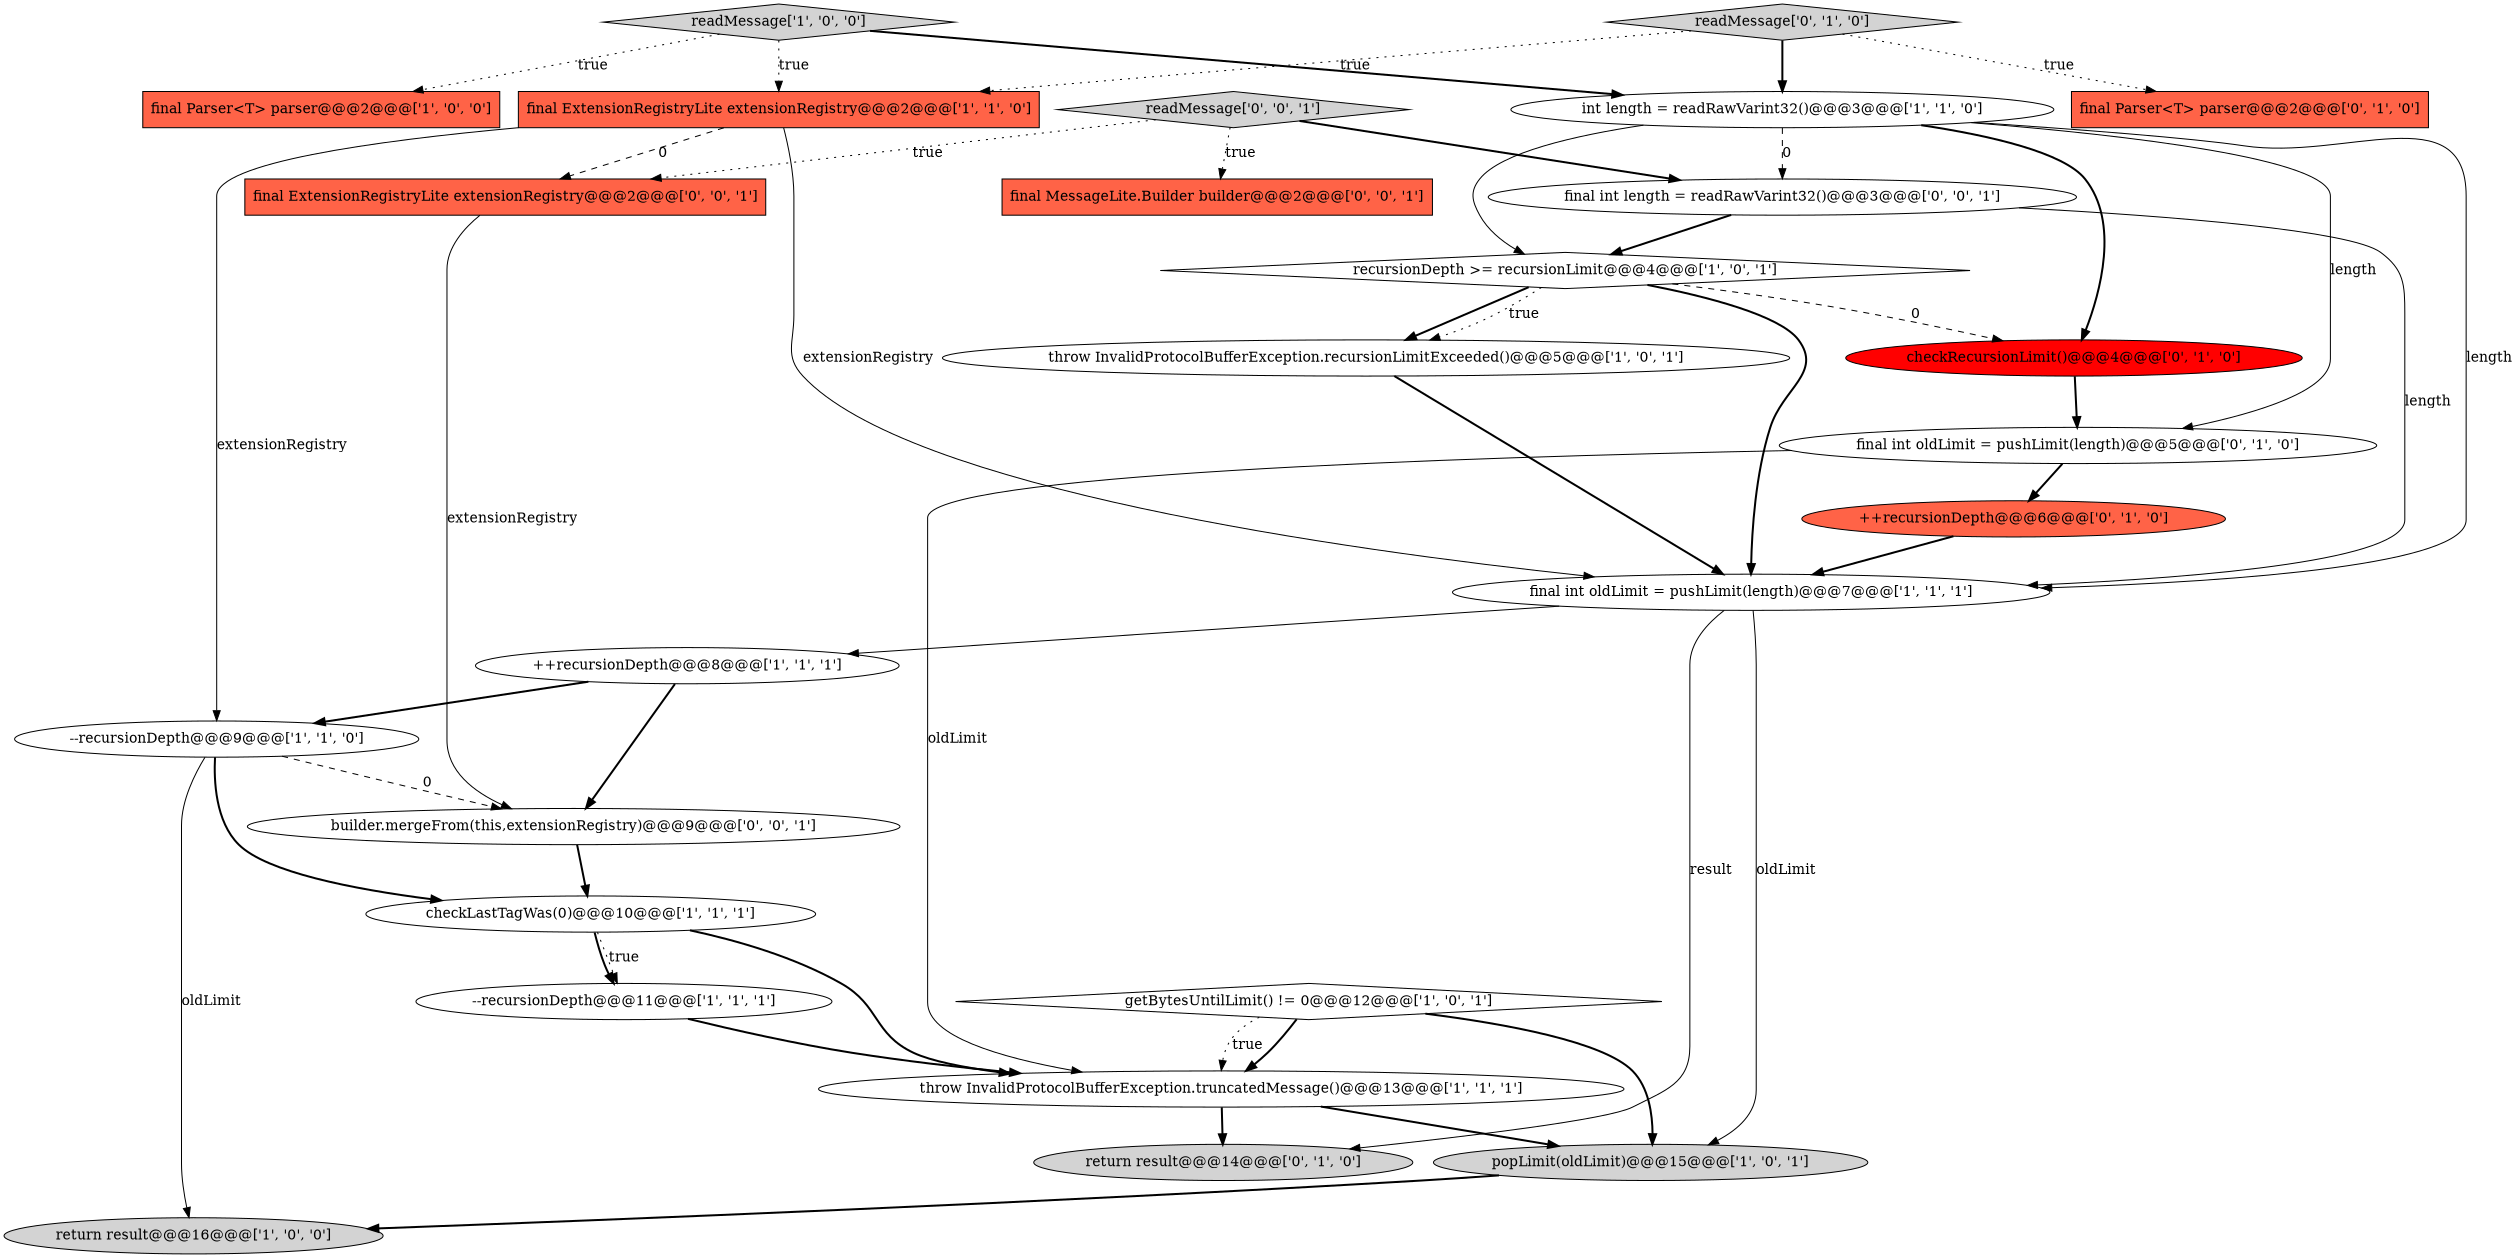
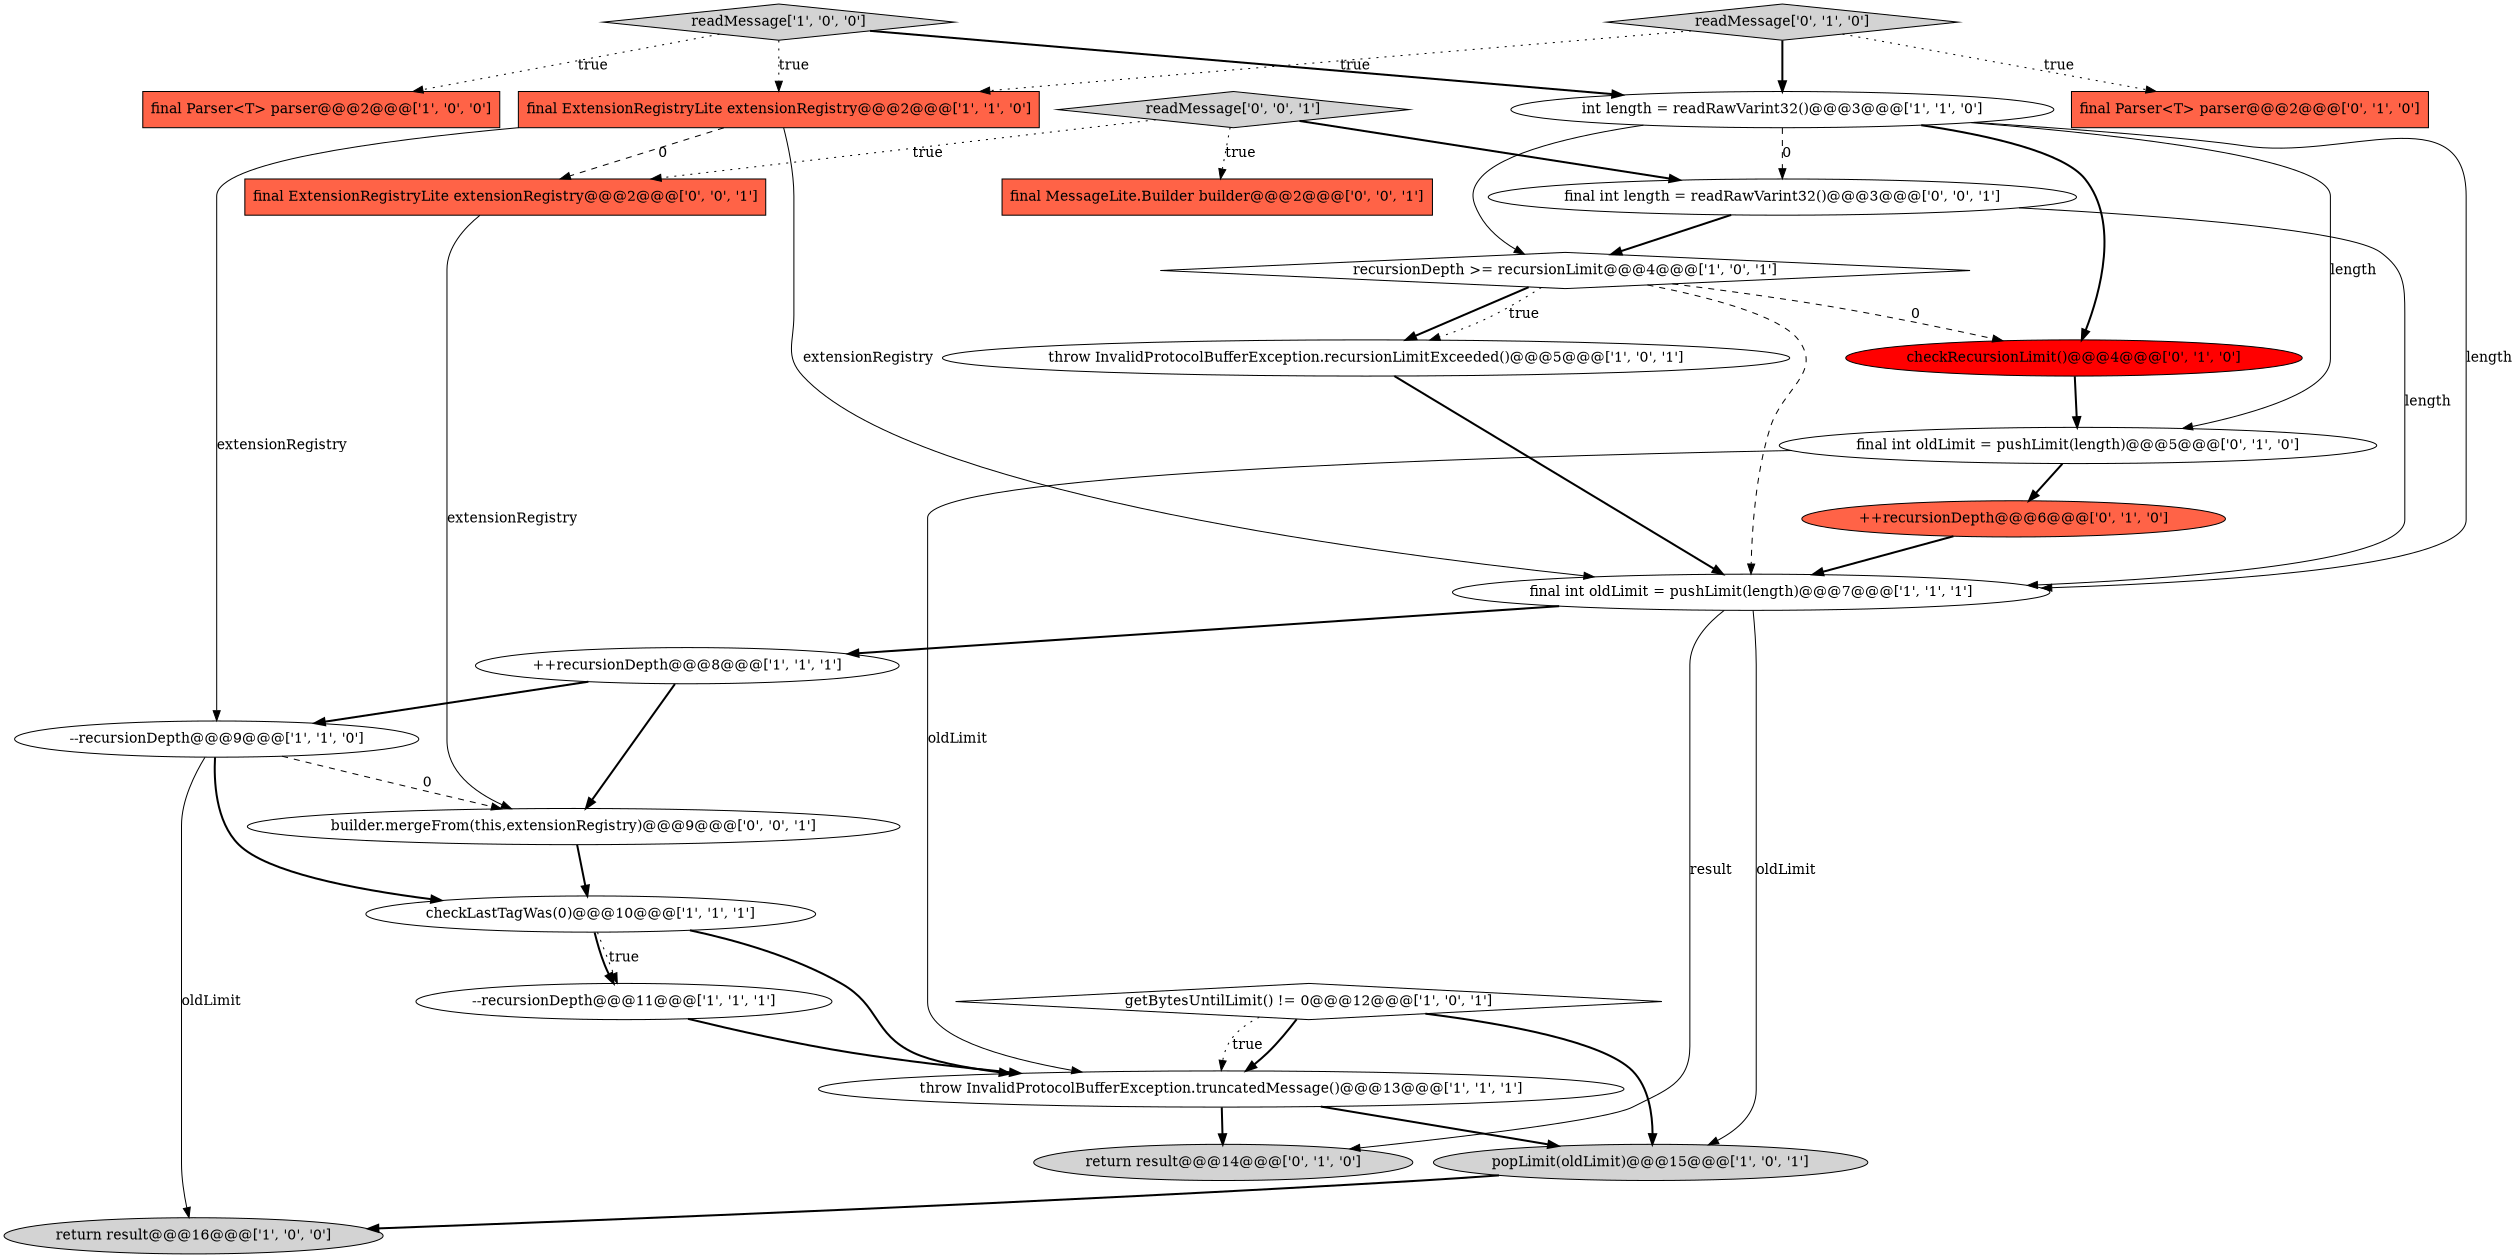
(1802, 375) -> (1802, 375)
(1209, 630) -> (1209, 630)
